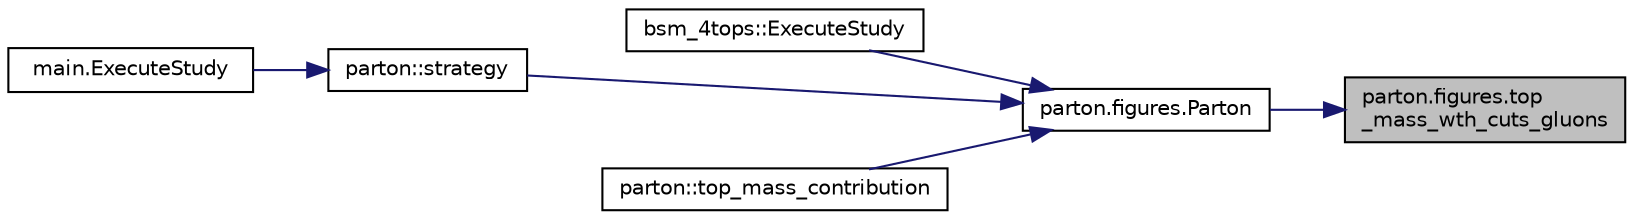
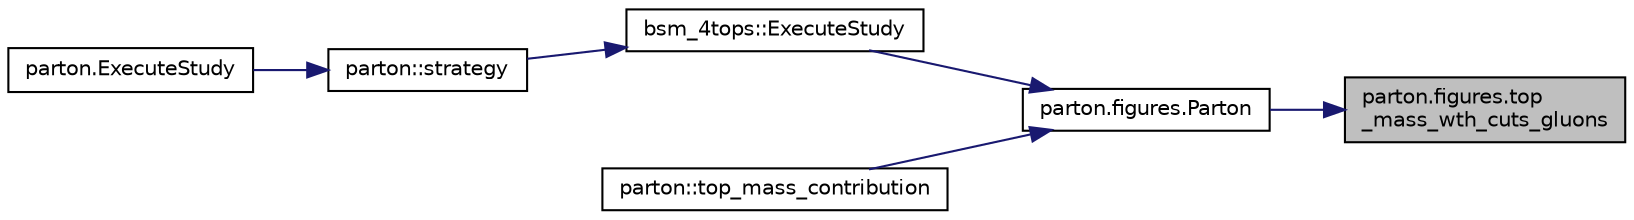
(131, 70) -> (131, 70)
(764, 89) -> (566, 54)
